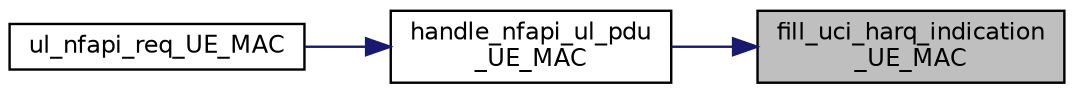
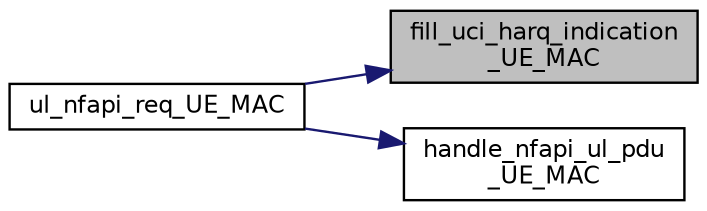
(702, 47) -> (336, 79)
